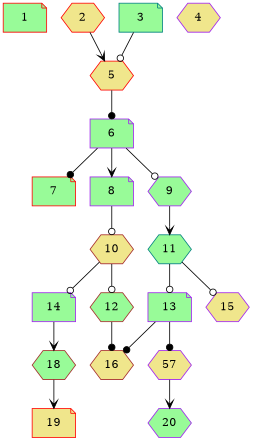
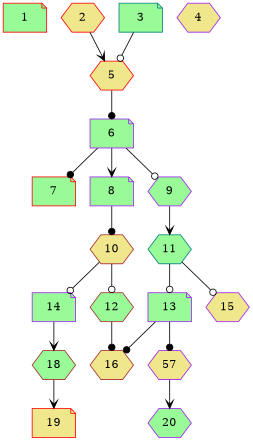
(112, 217) -> (112, 217)
